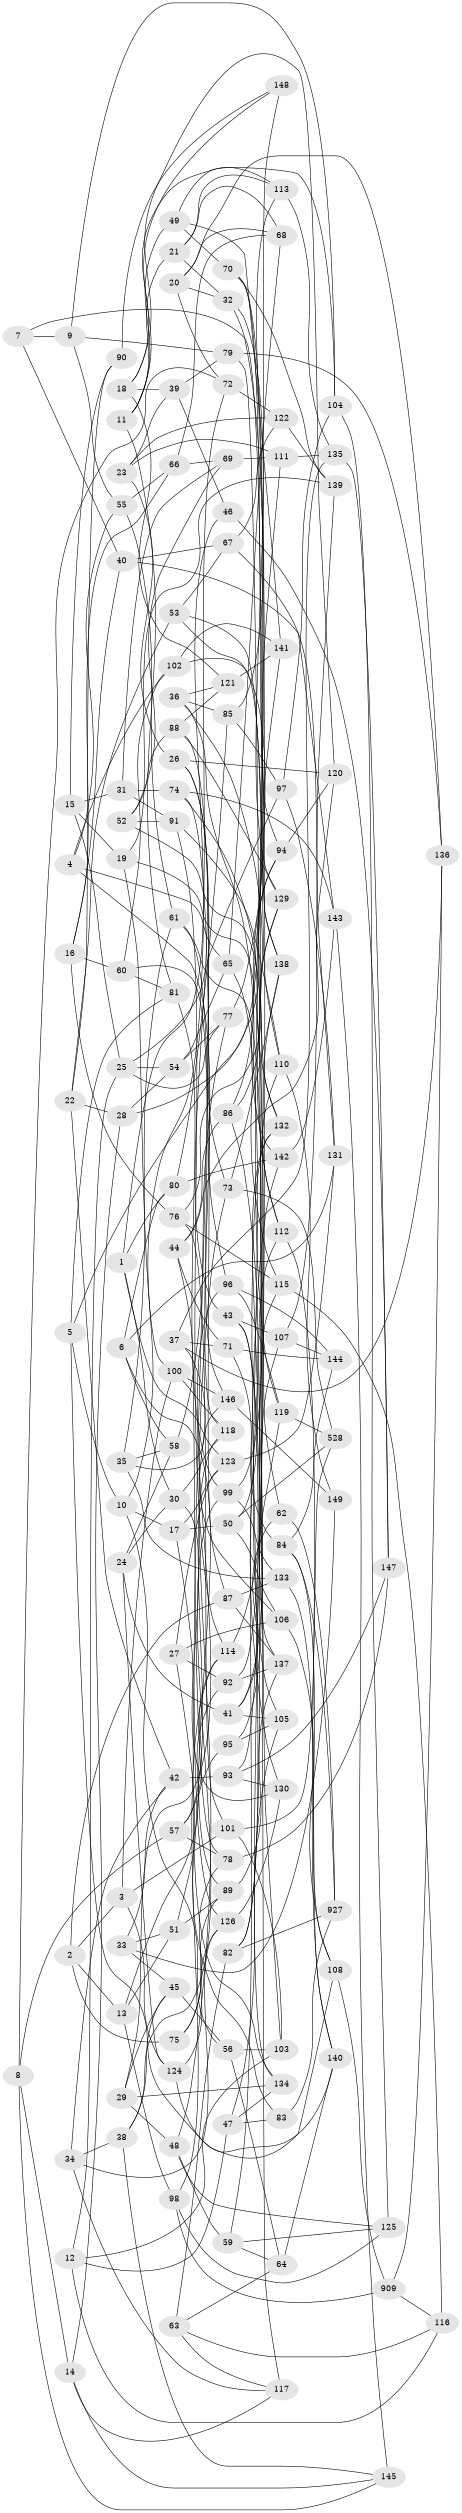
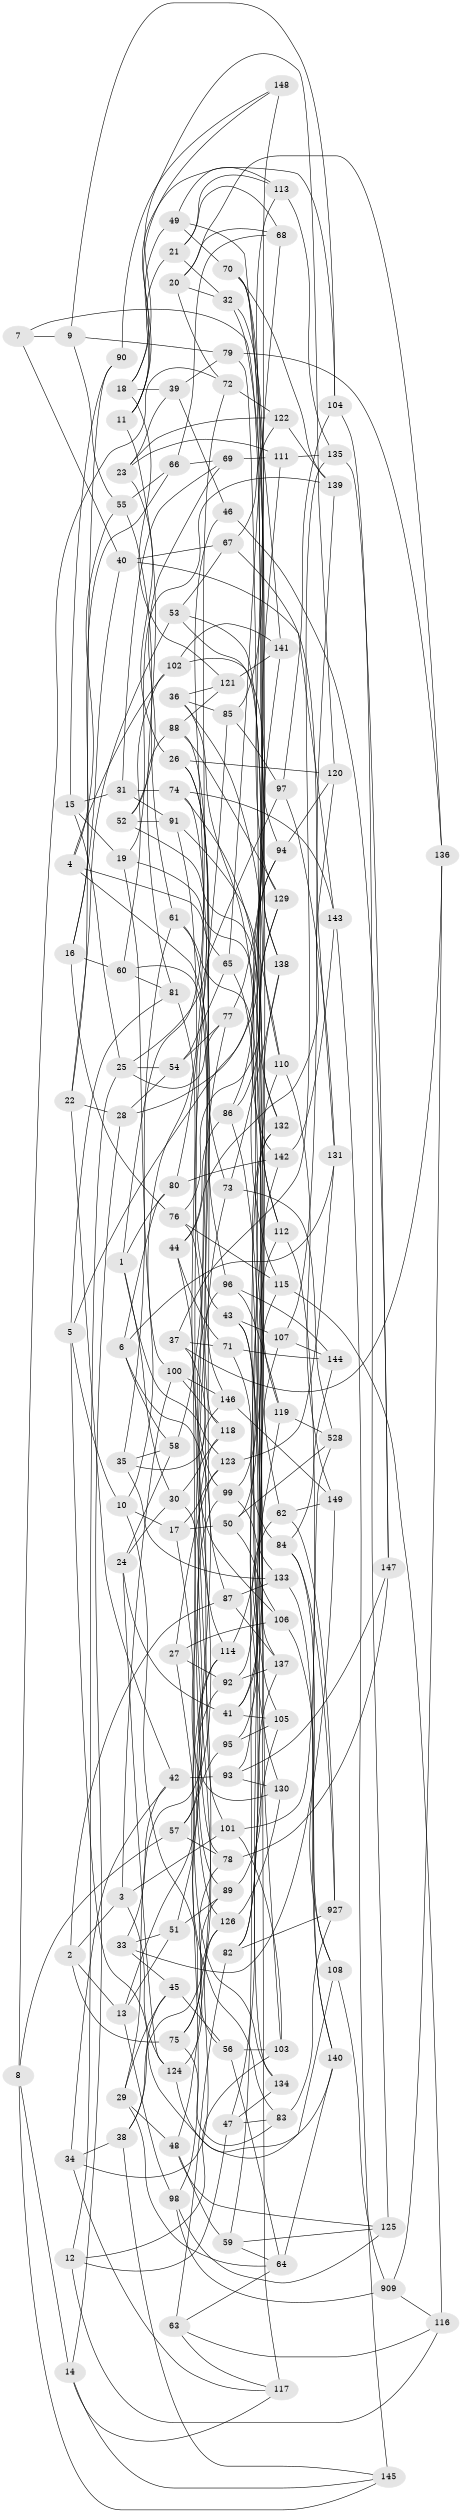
none -> (303, 1508)
(214, 2090) -> (162, 2220)
none -> (209, 2137)
